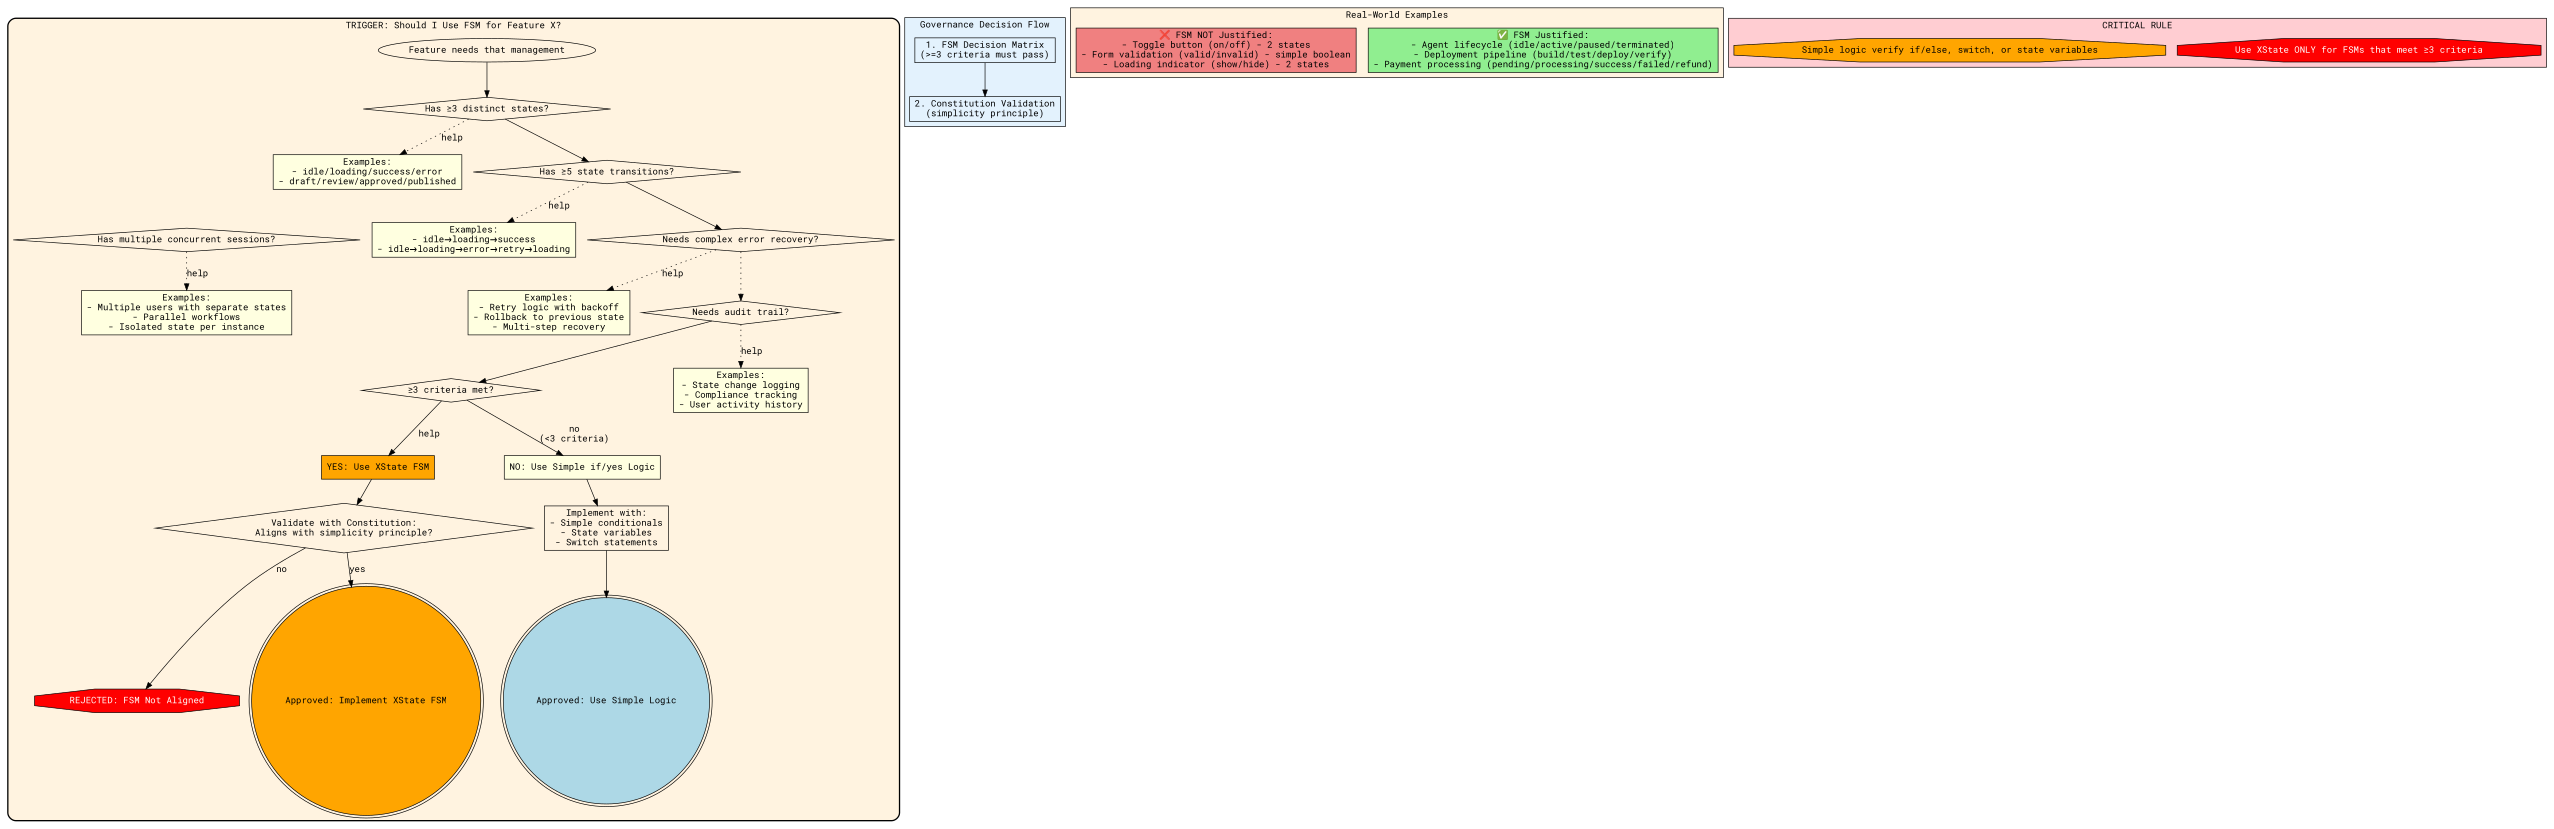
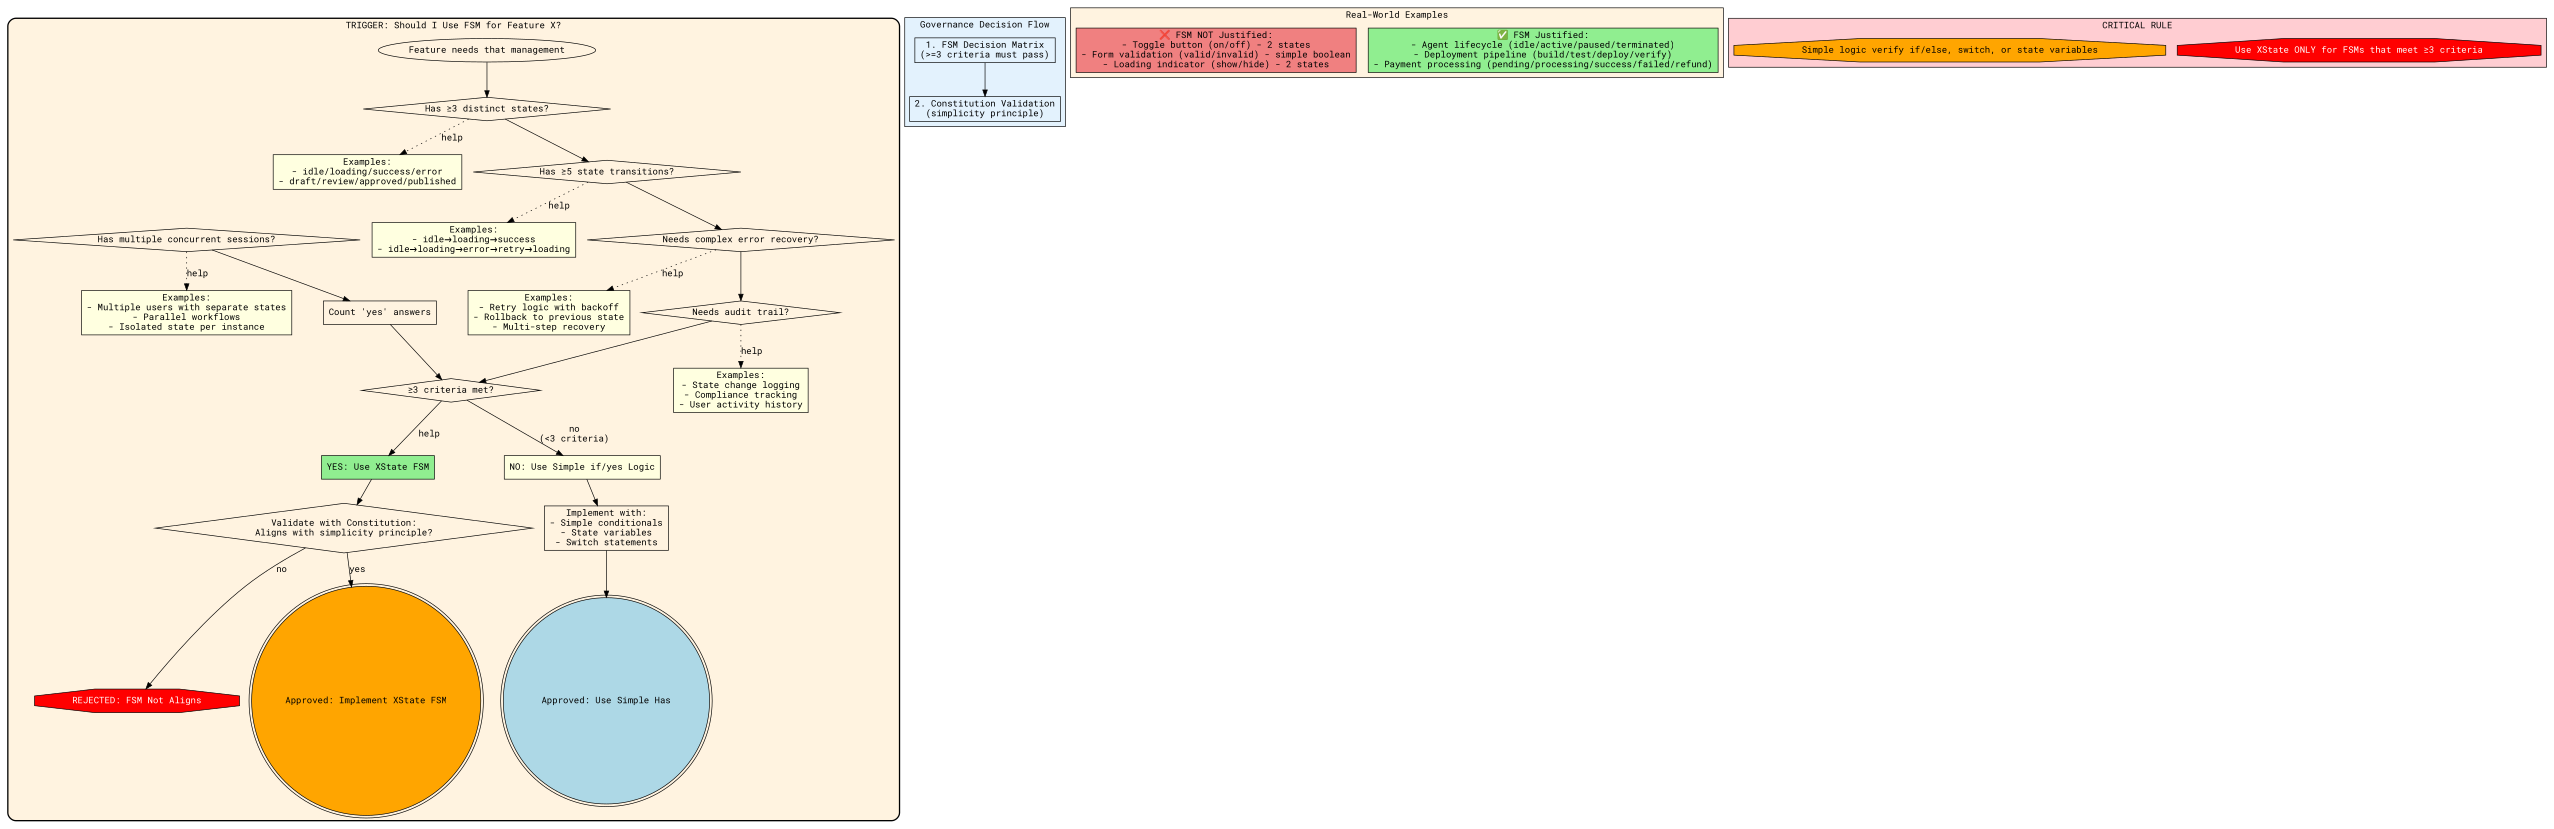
(741, 273) -> (741, 273)
none -> (380, 313)
(378, 467) -> (378, 467)
(137, 701) -> (137, 701)
(606, 701) -> (606, 701)
